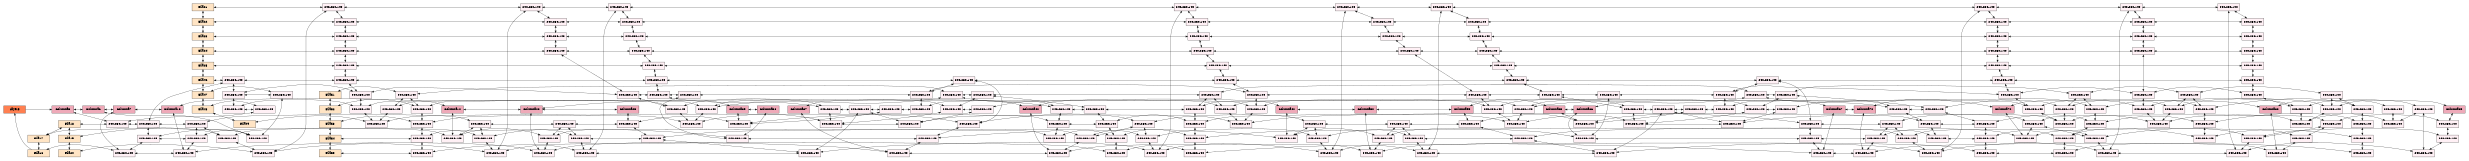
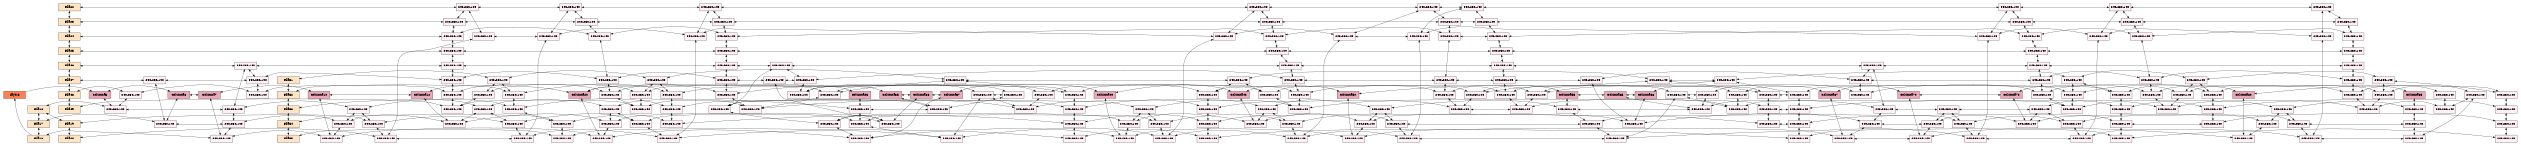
(203, 7) -> none
none -> (937, 95)
